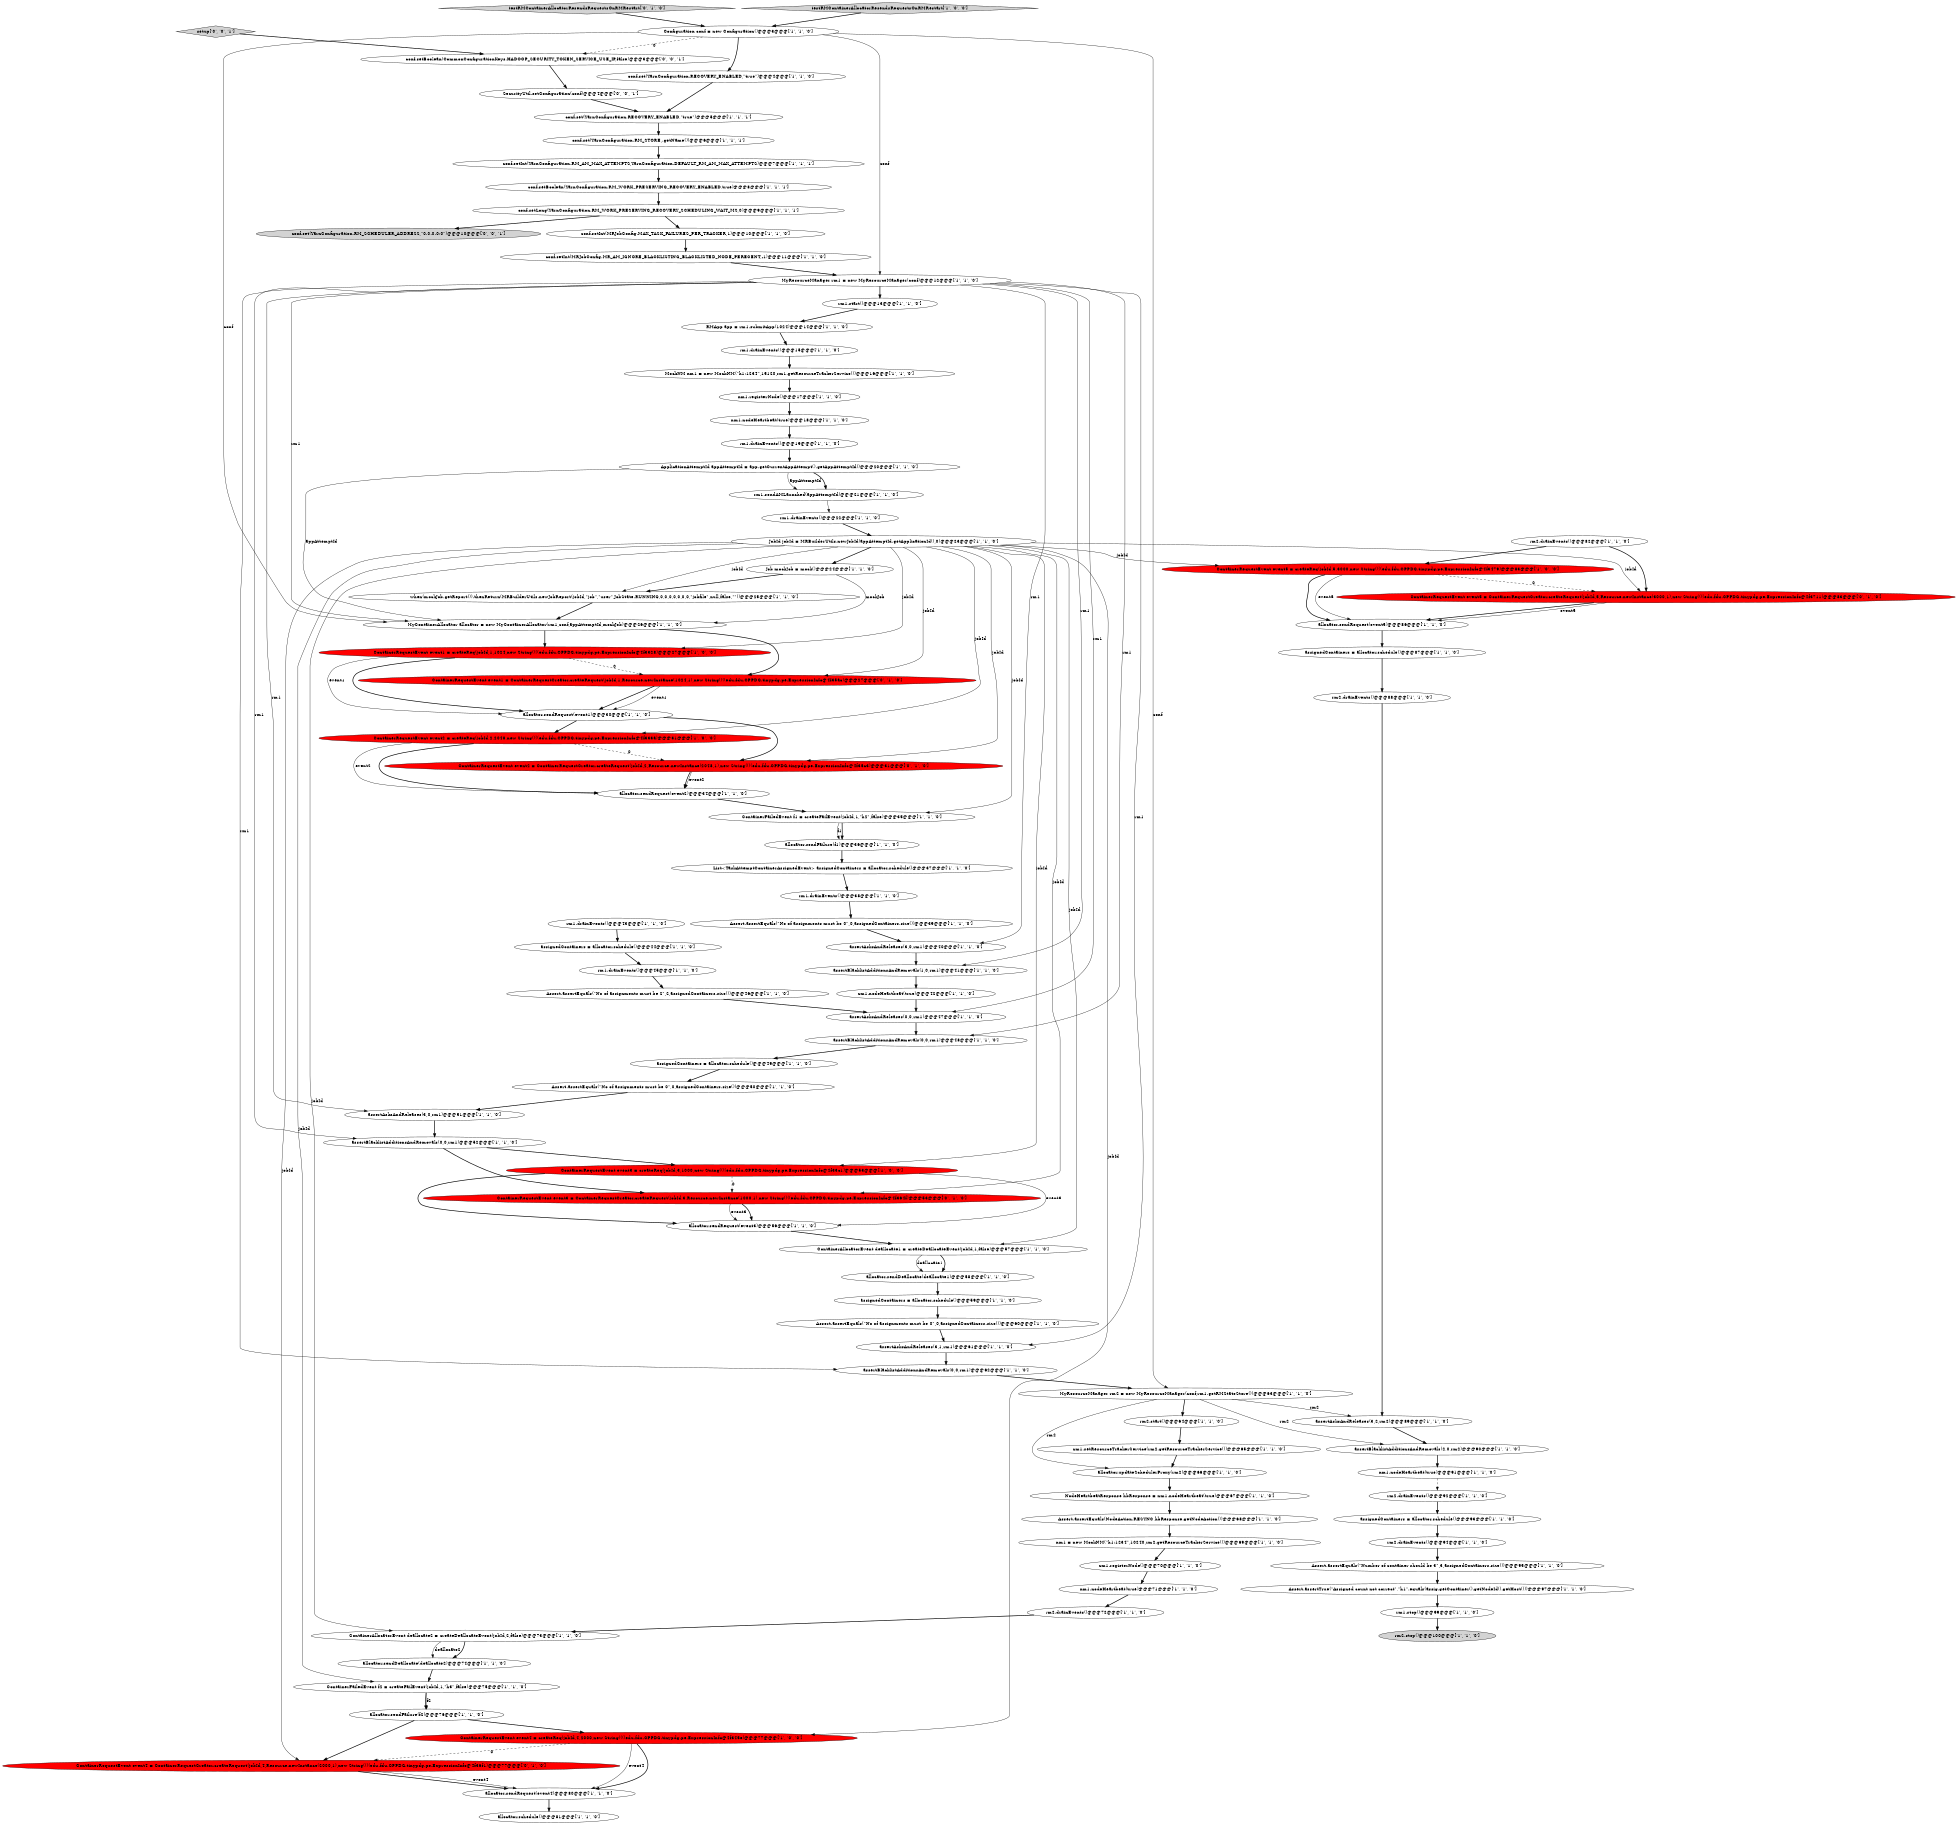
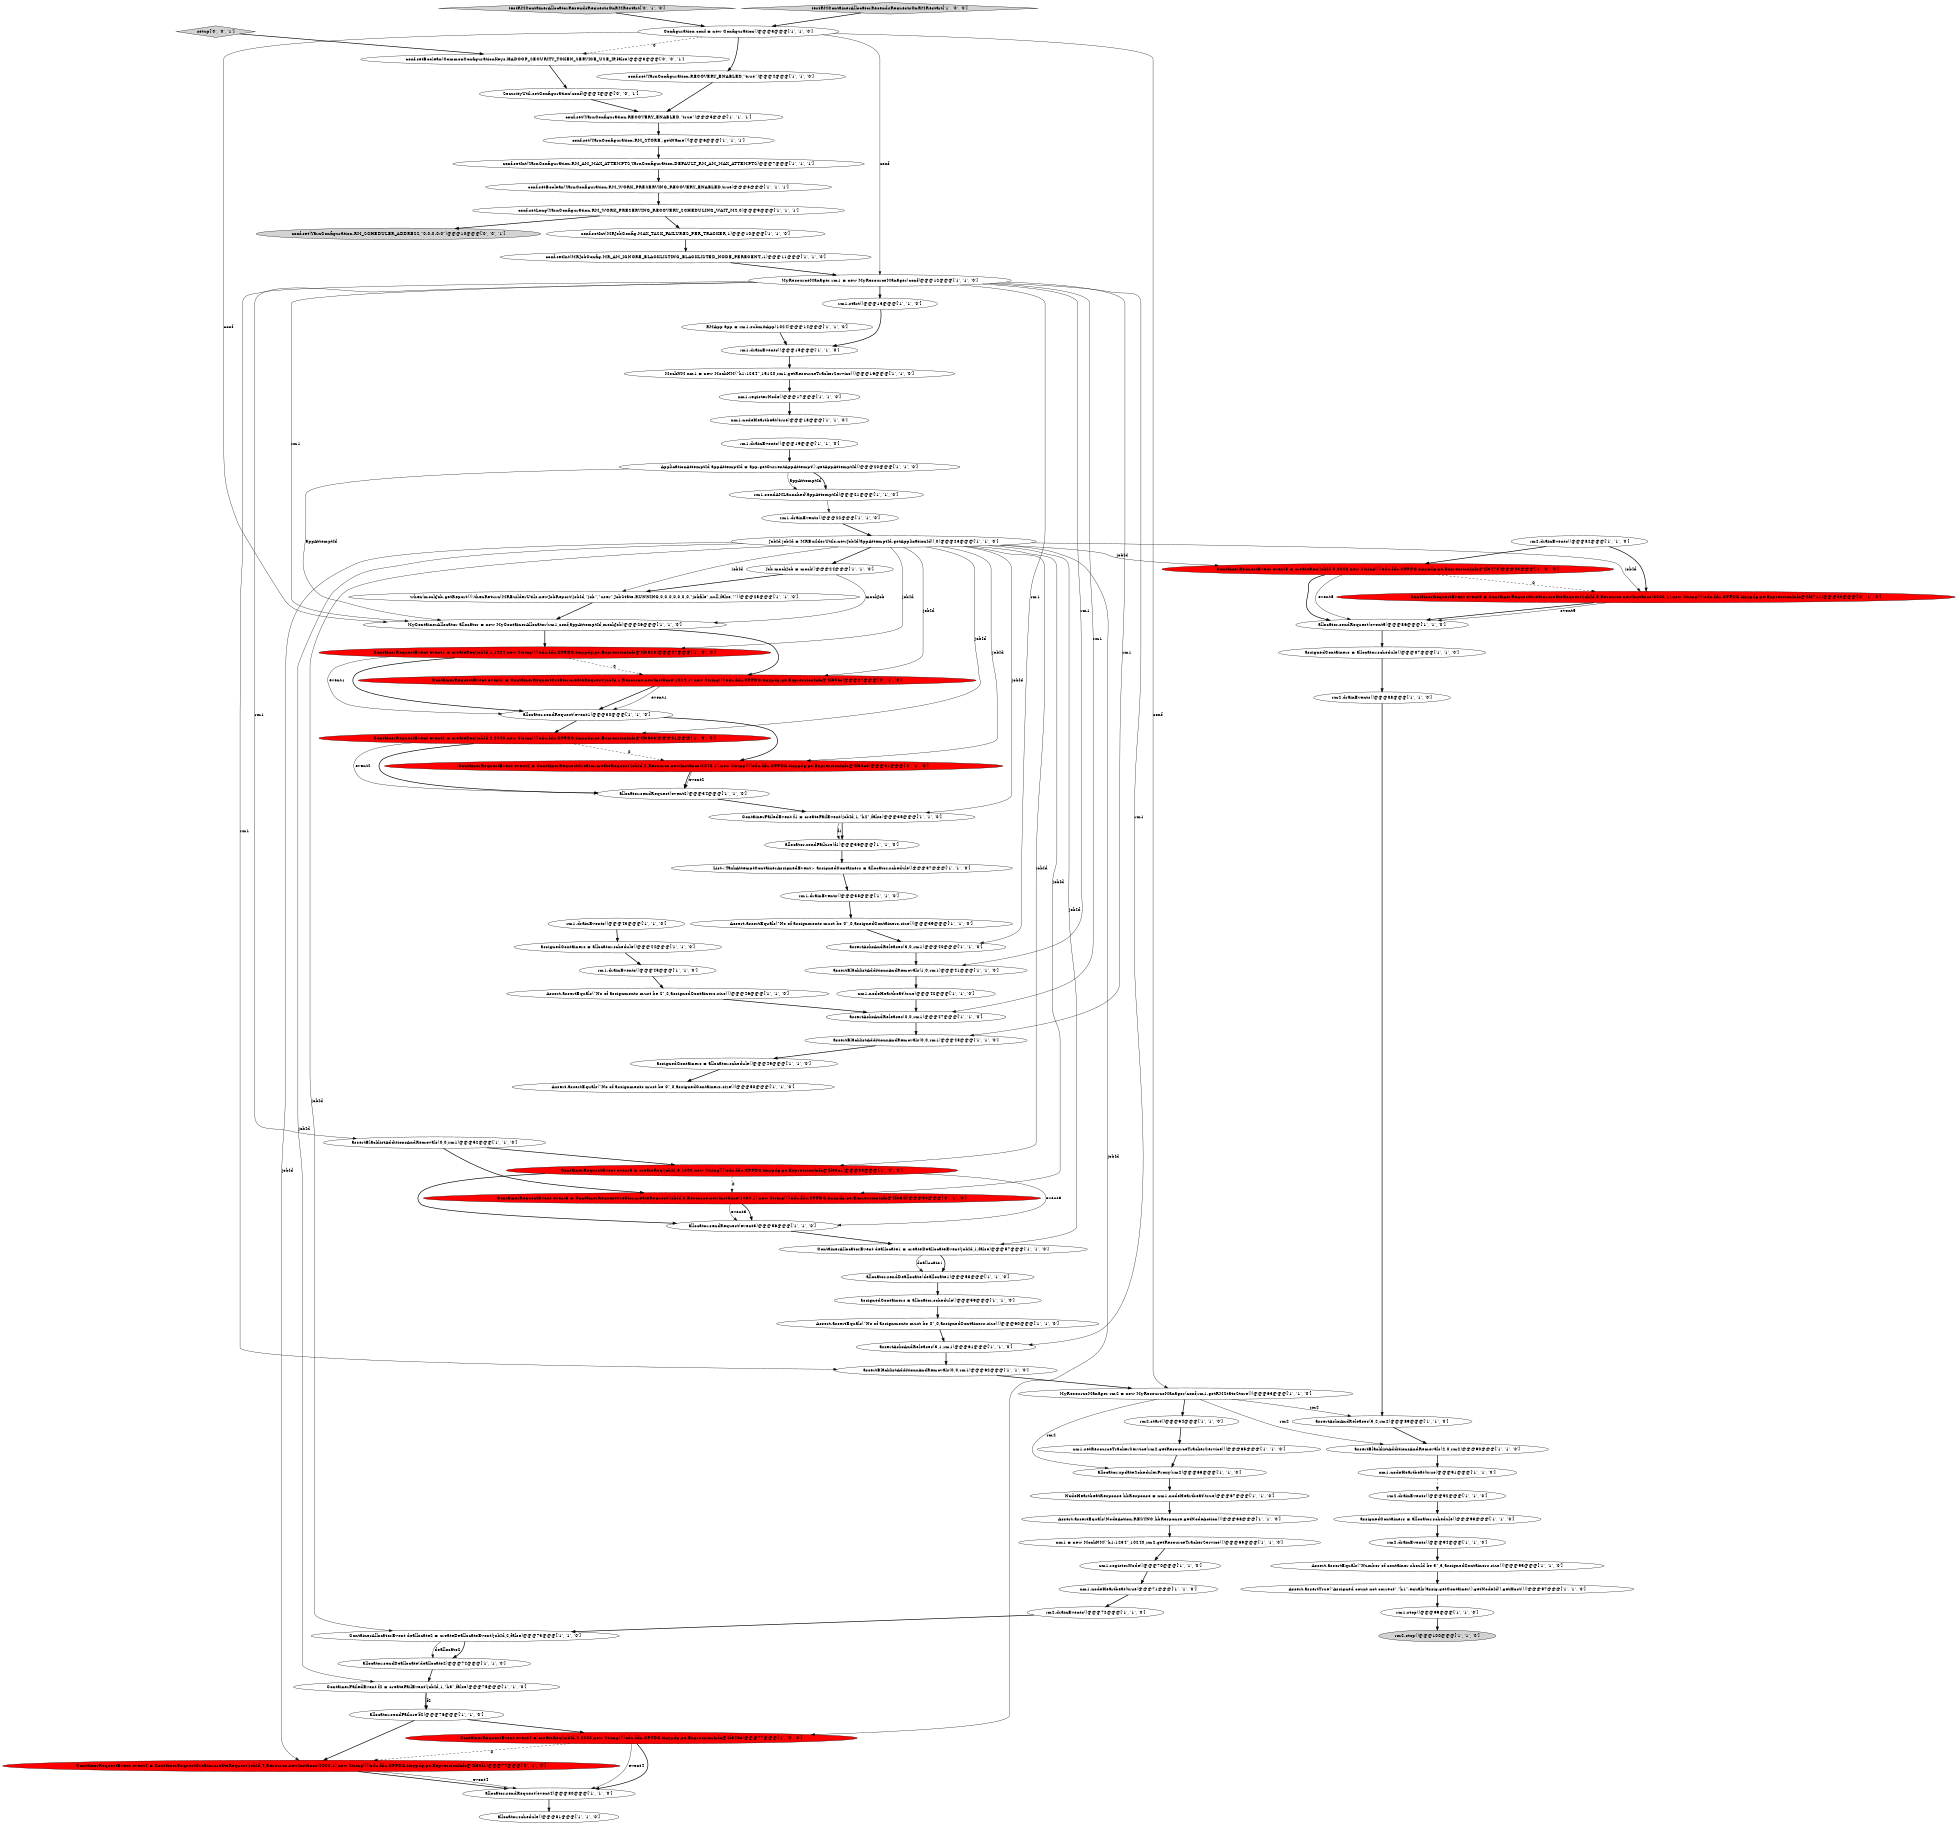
(831, 315) -> (868, 337)
(790, 430) -> none
(435, 1115) -> none
